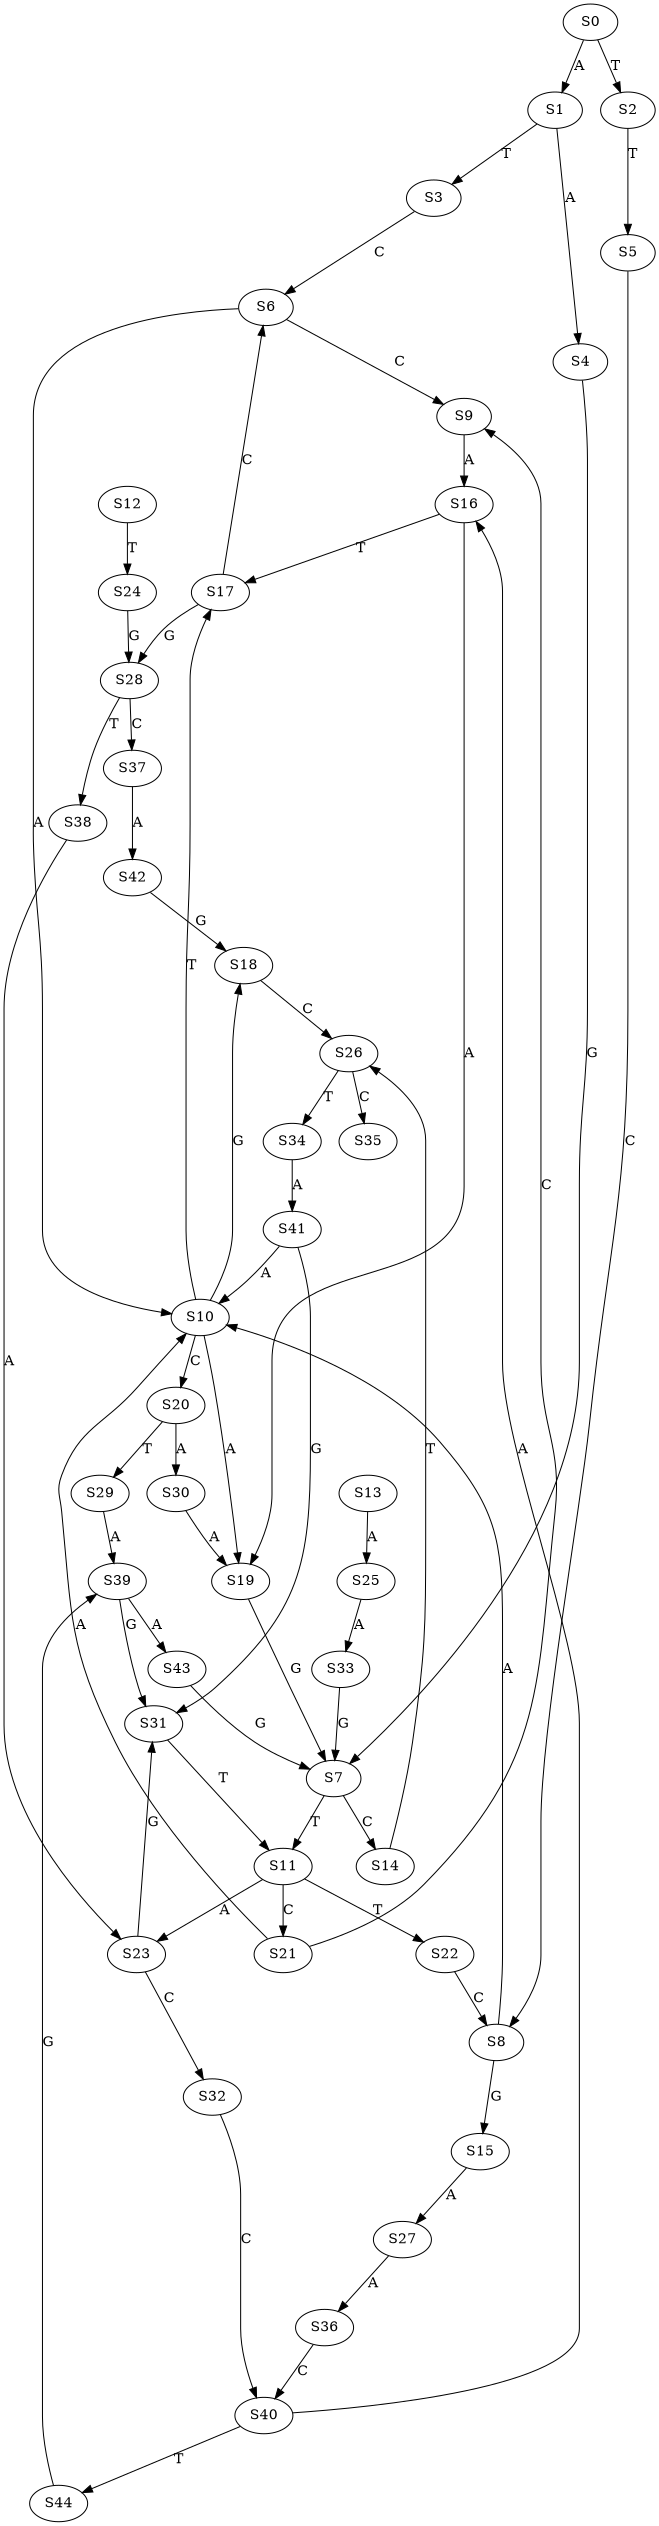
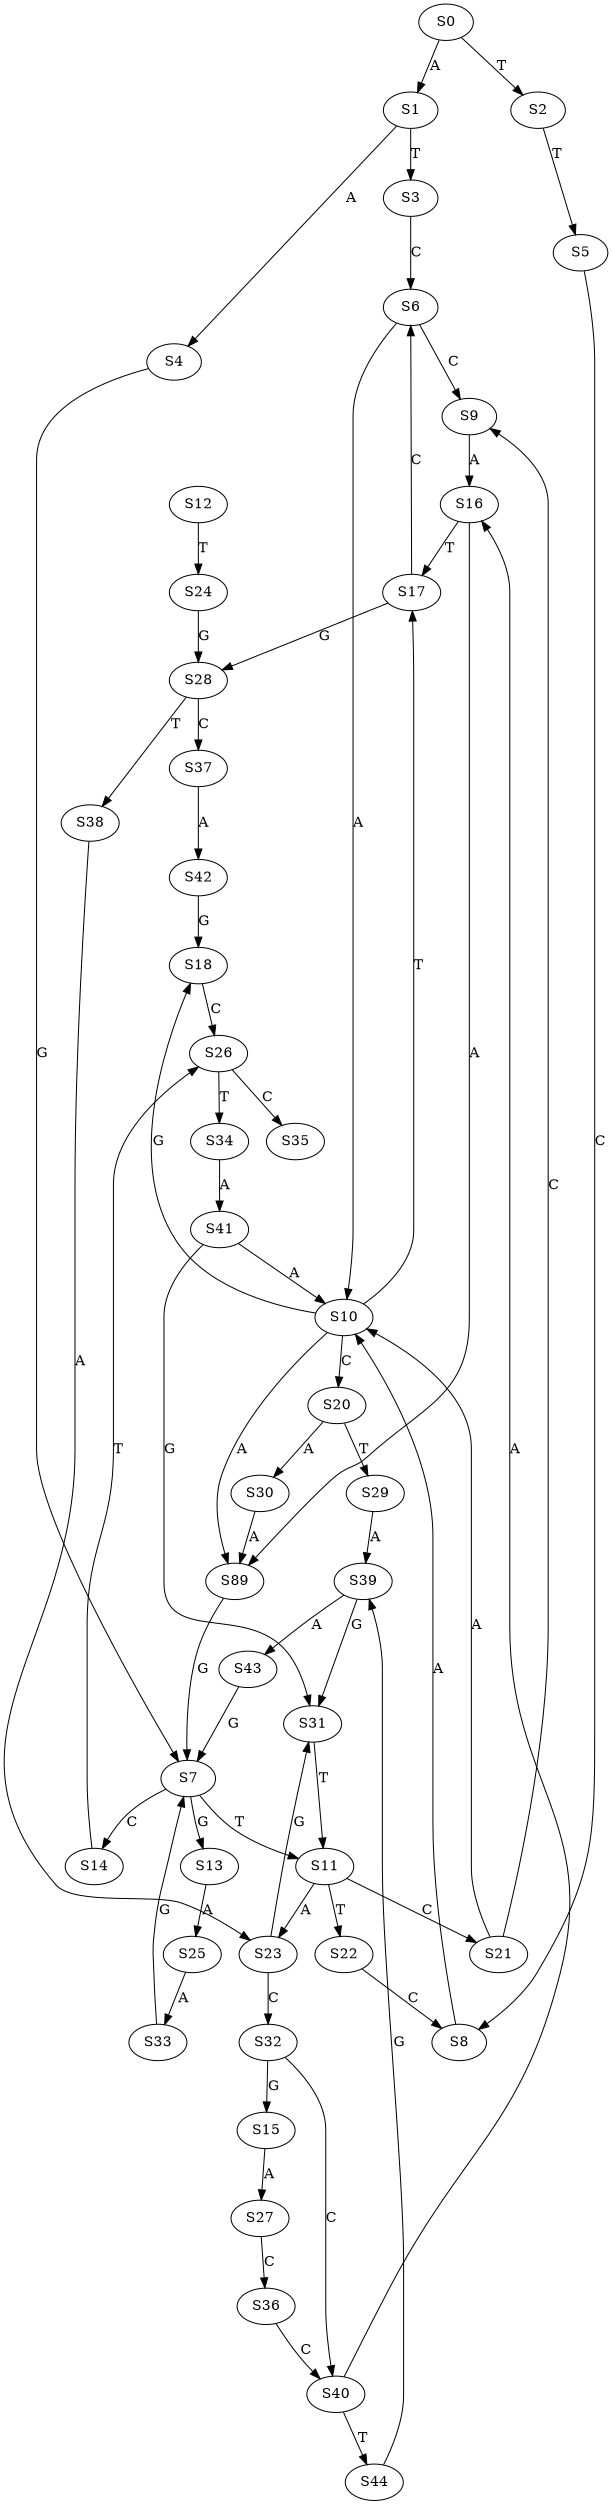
(241, 1581) -> (235, 1581)
none -> (195, 1818)
(489, 2092) -> (267, 2081)
(373, 2284) -> (270, 2262)
